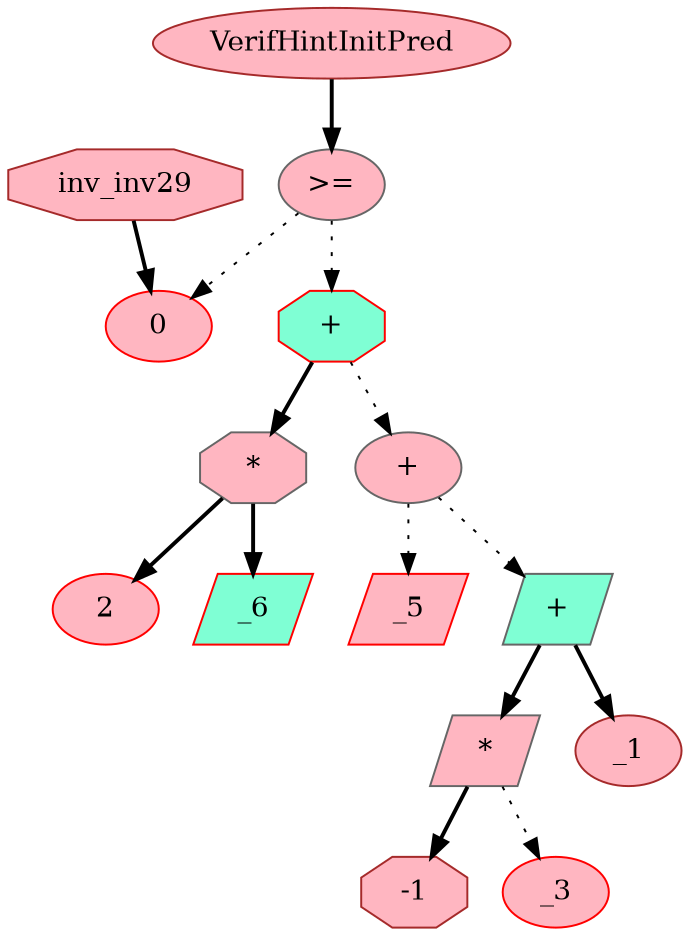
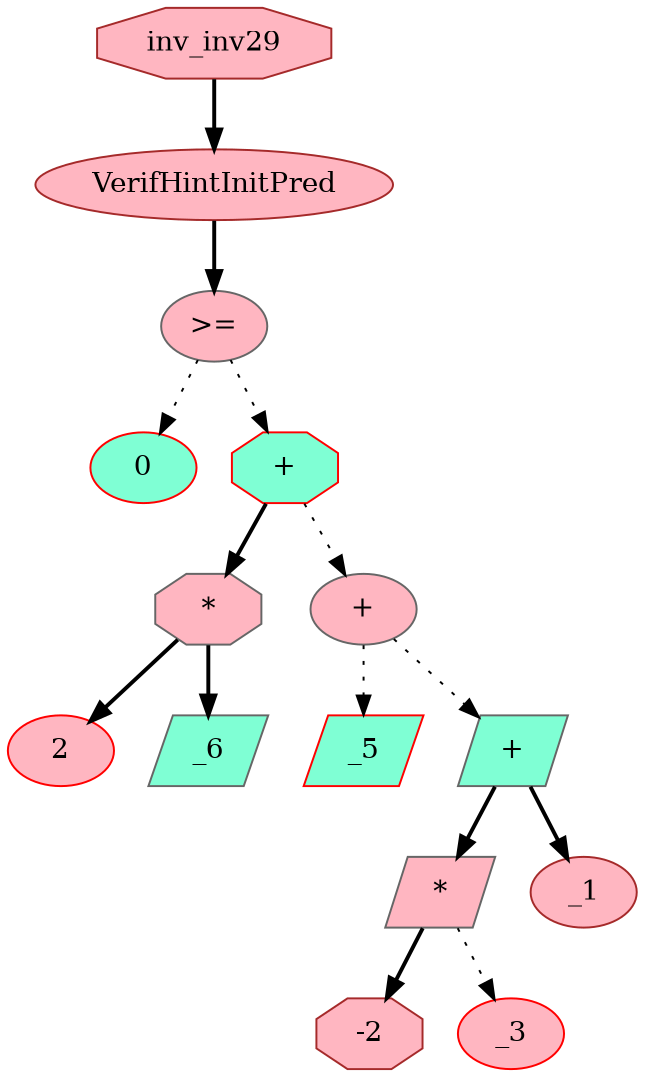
(140, 246) -> (214, 104)
(159, 326) -> (143, 468)
(253, 609) -> (208, 751)
(408, 609) -> (364, 751)
(414, 892) -> (369, 1034)
